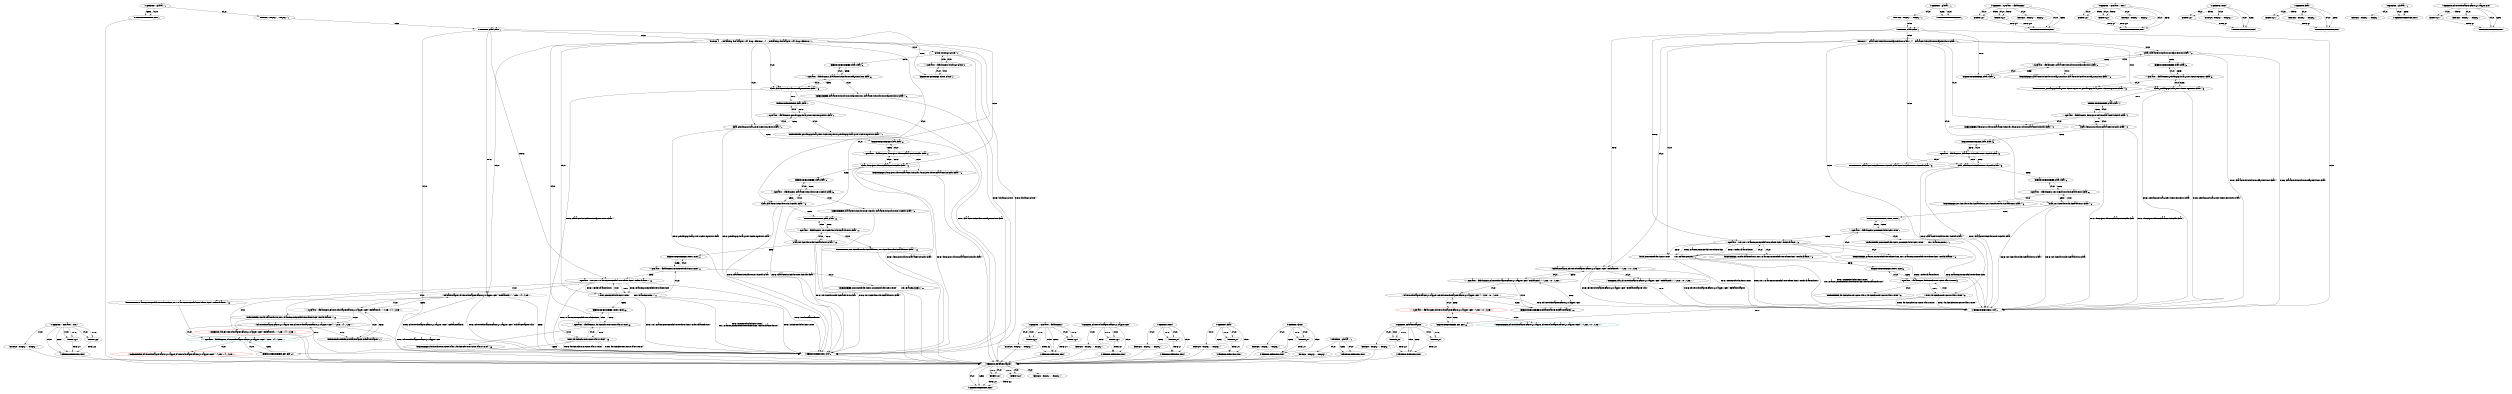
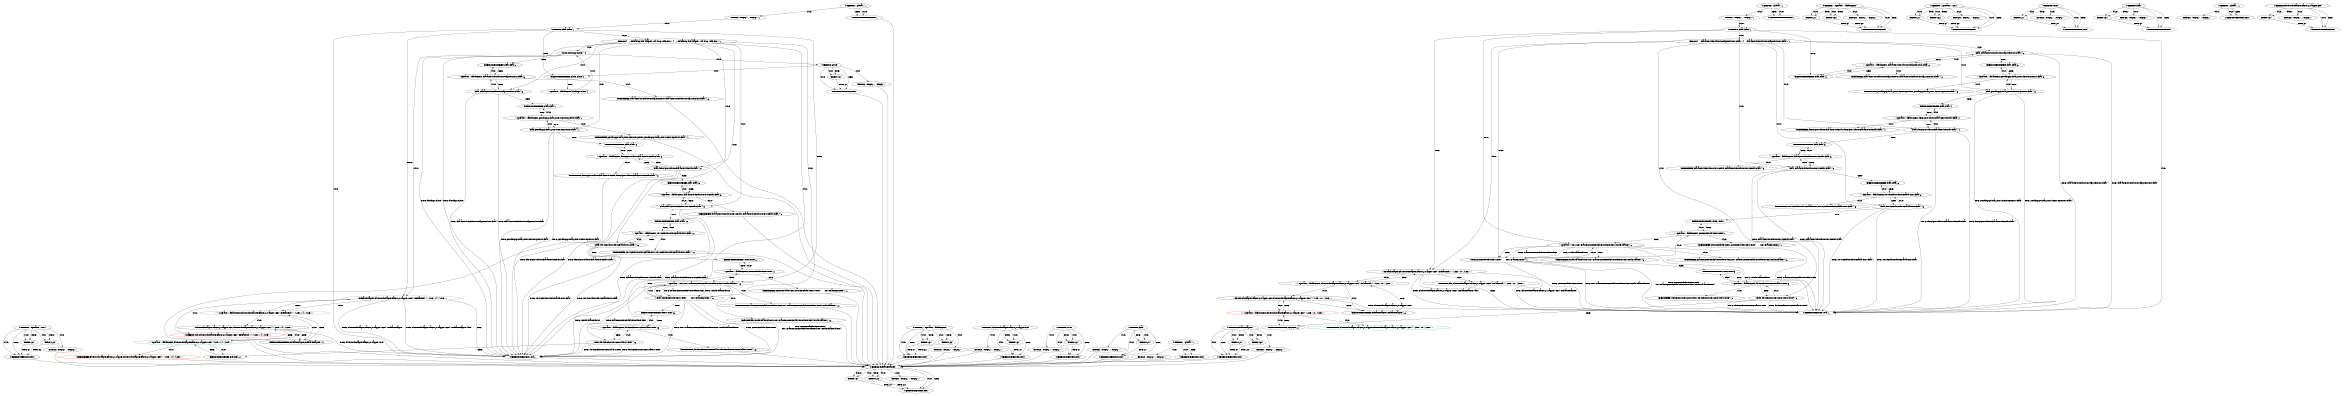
(947, 59) -> (703, 59)
(939, 71) -> (570, 84)
(942, 71) -> (703, 71)
